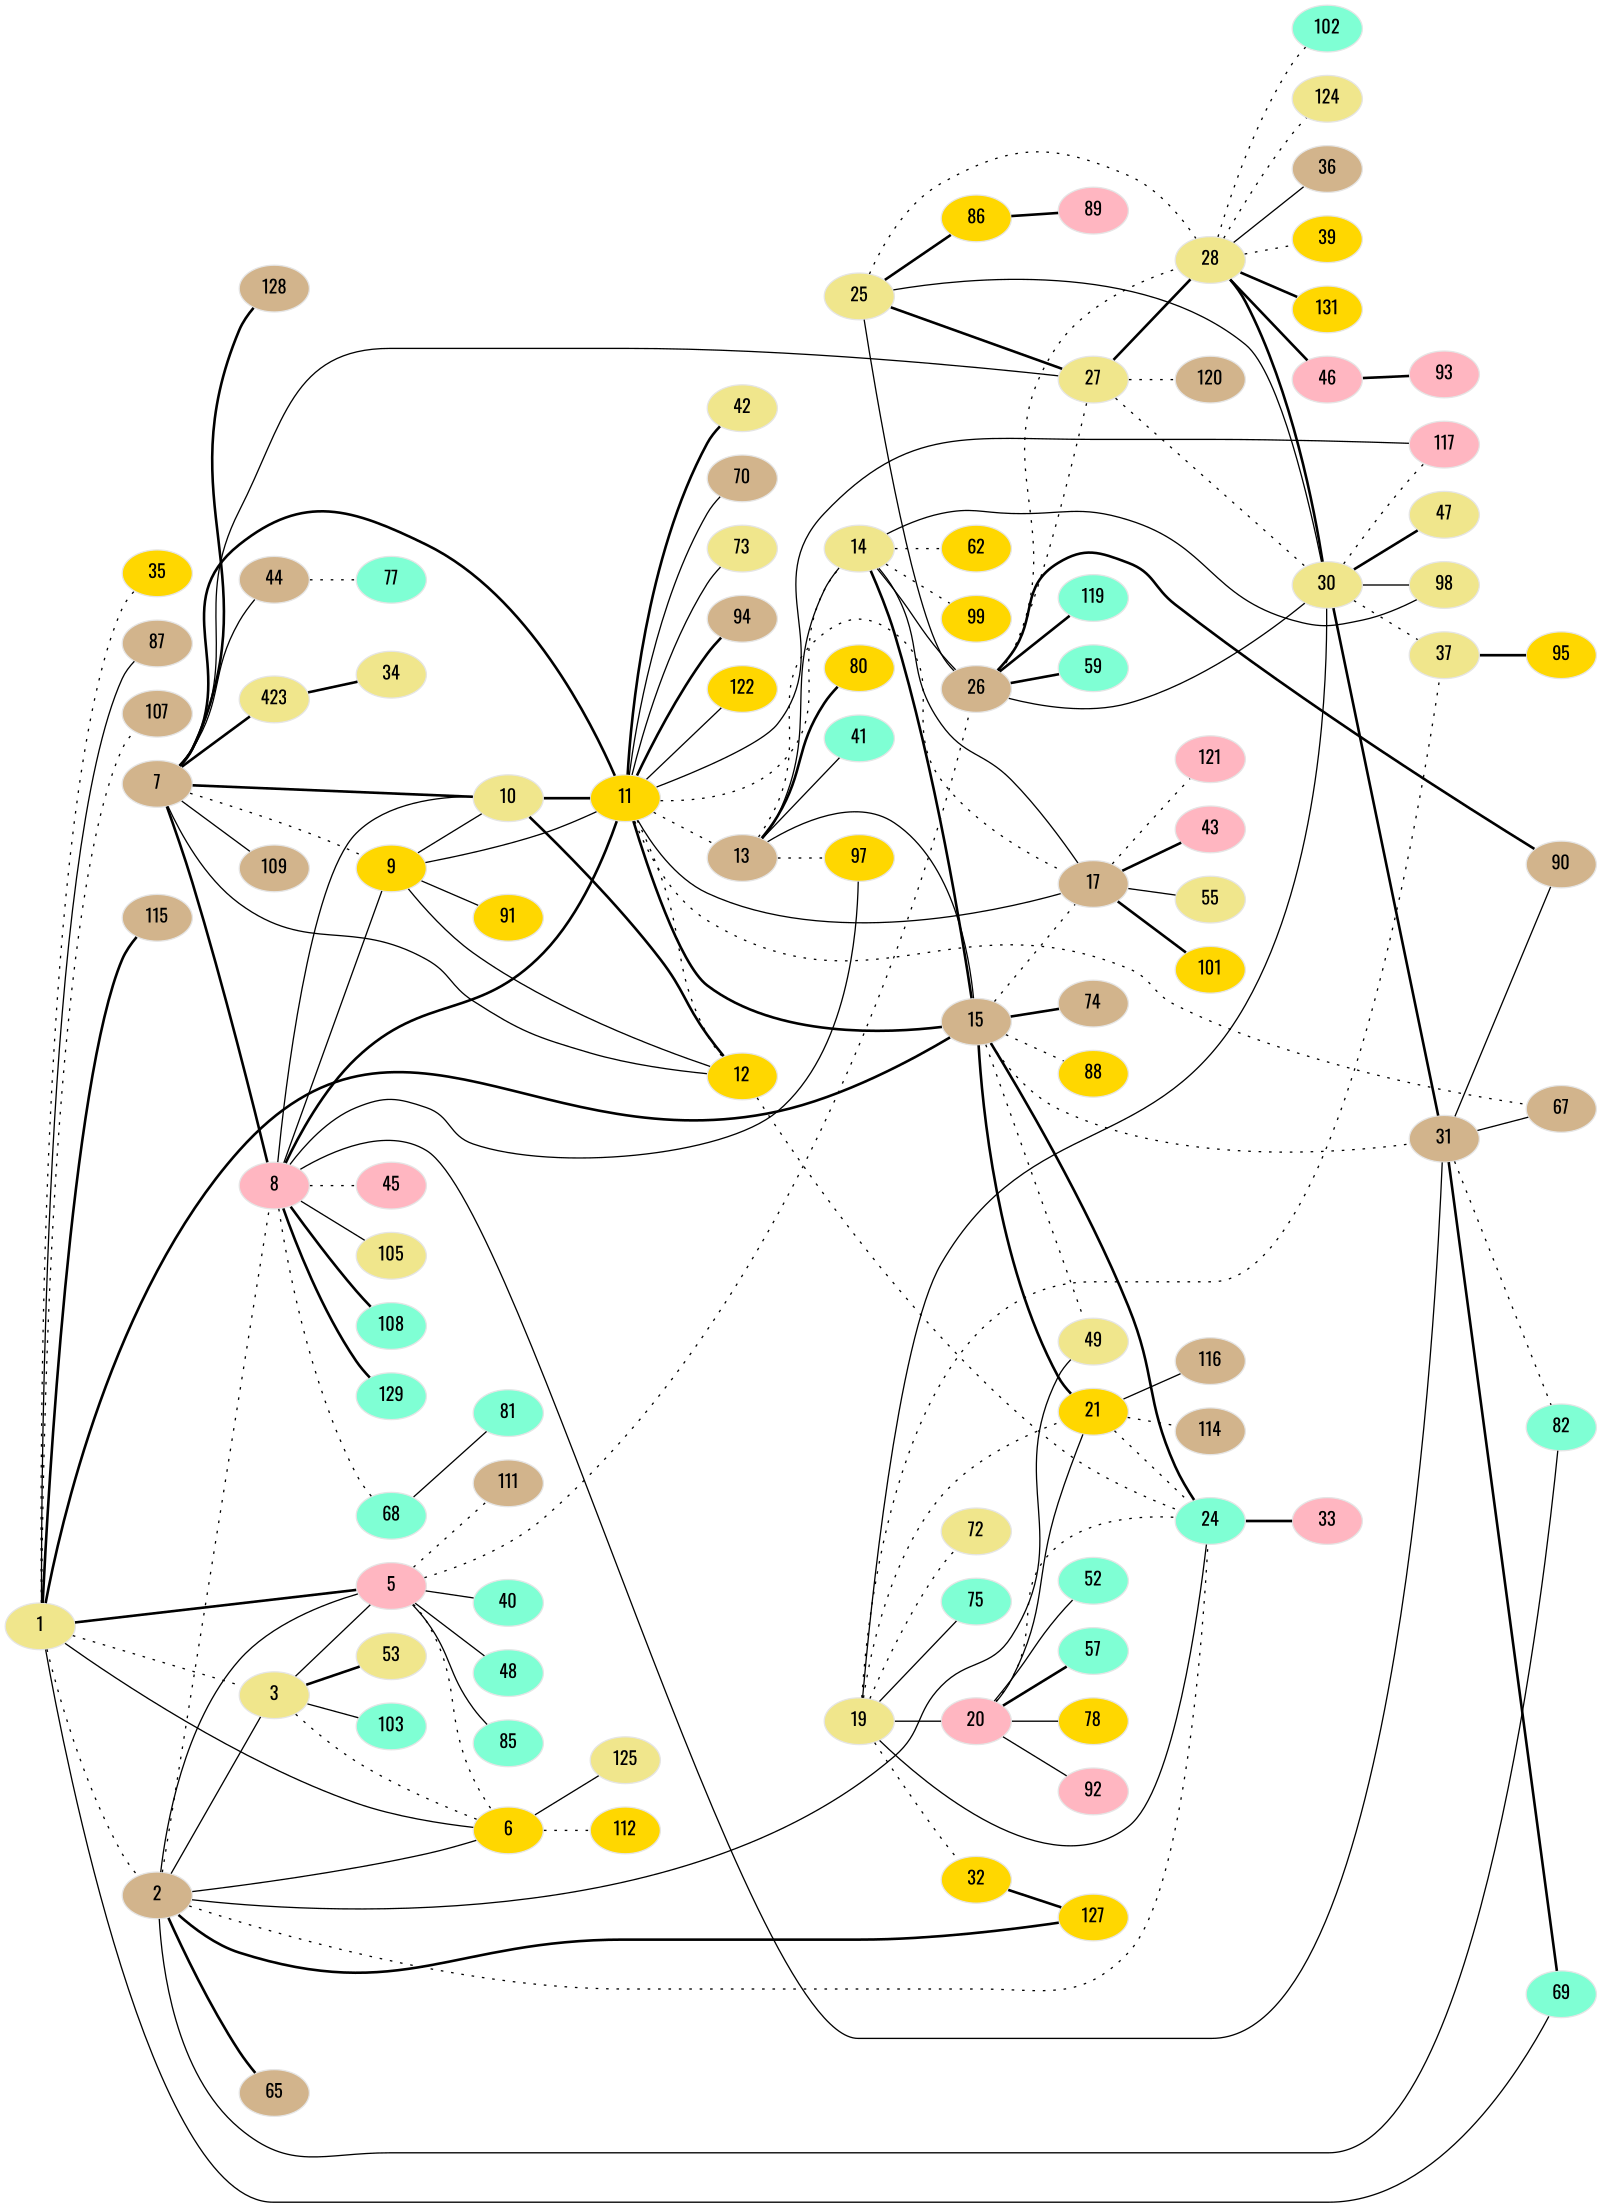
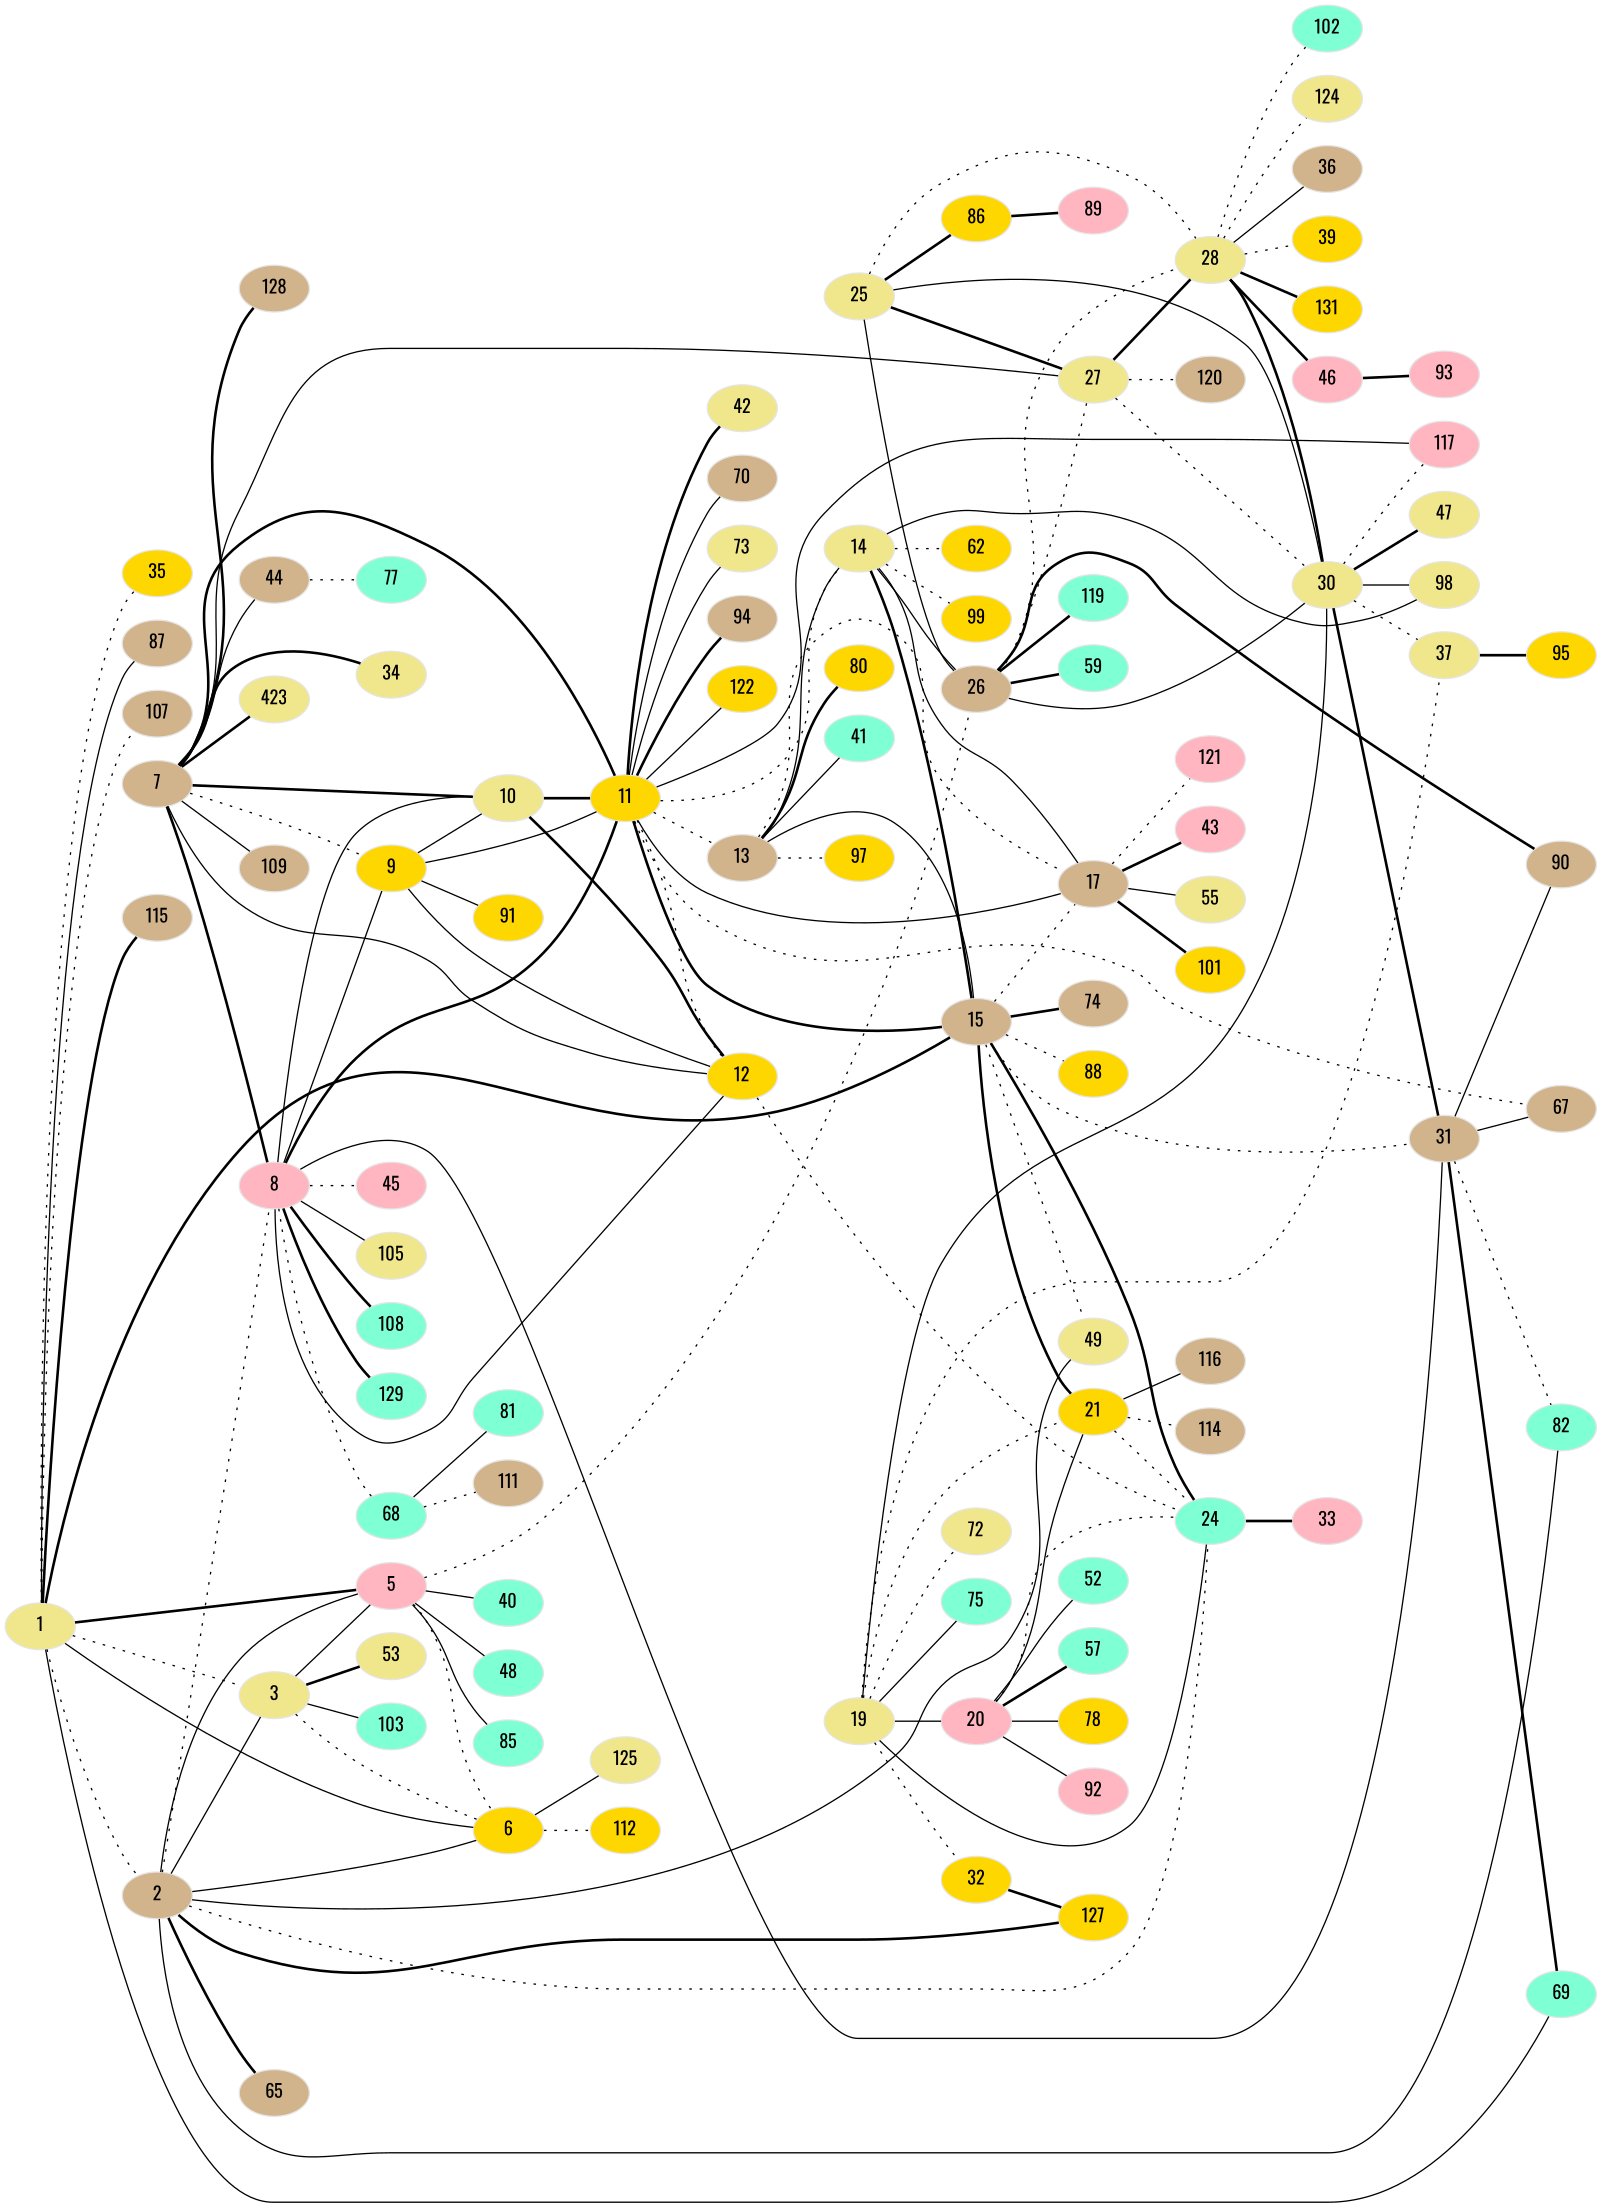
(333, 687) -> (241, 663)
(643, 1154) -> (469, 1384)
(450, 1534) -> (450, 1500)
